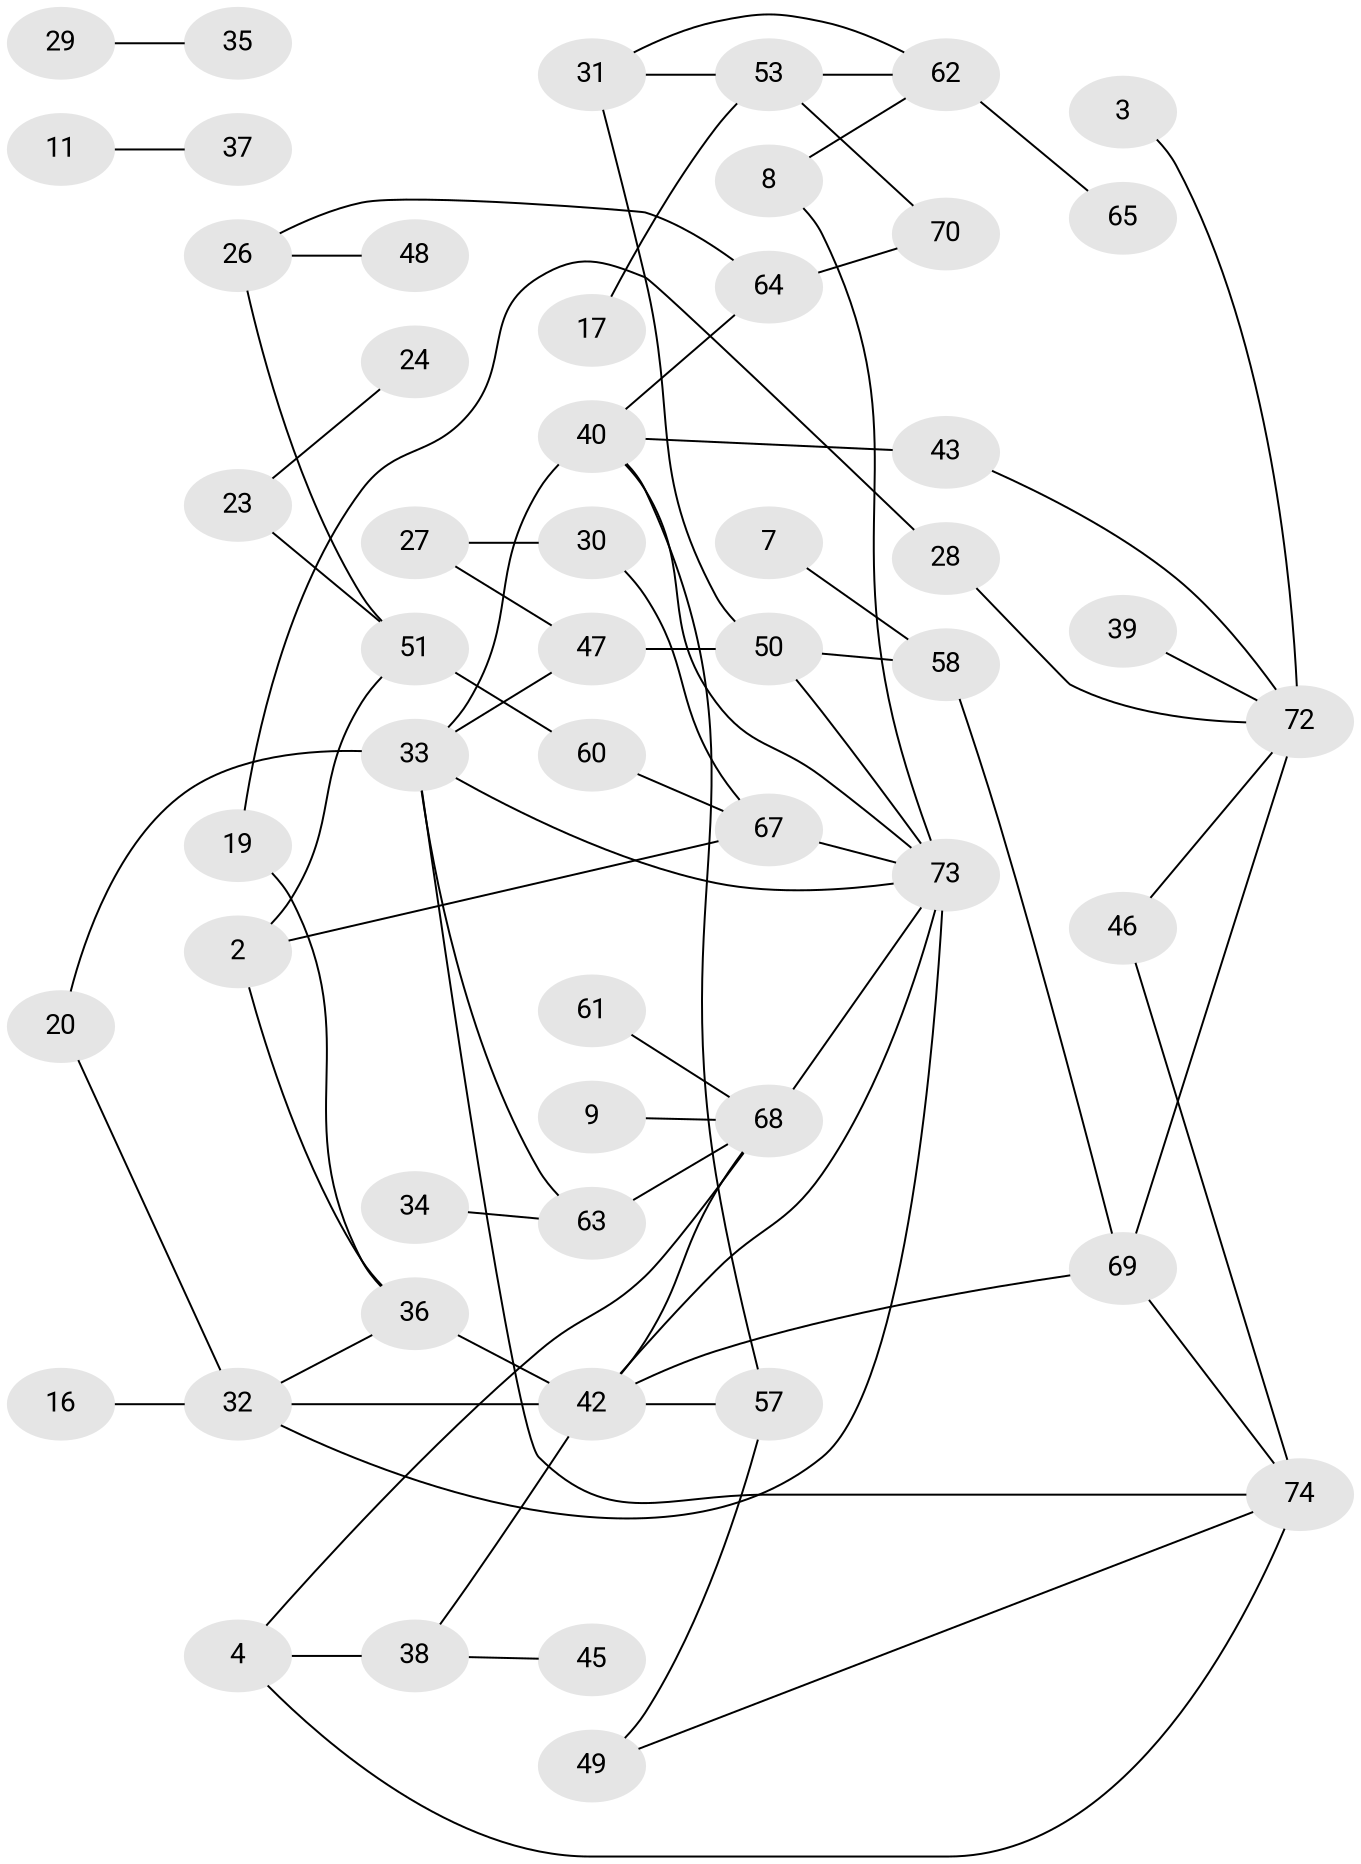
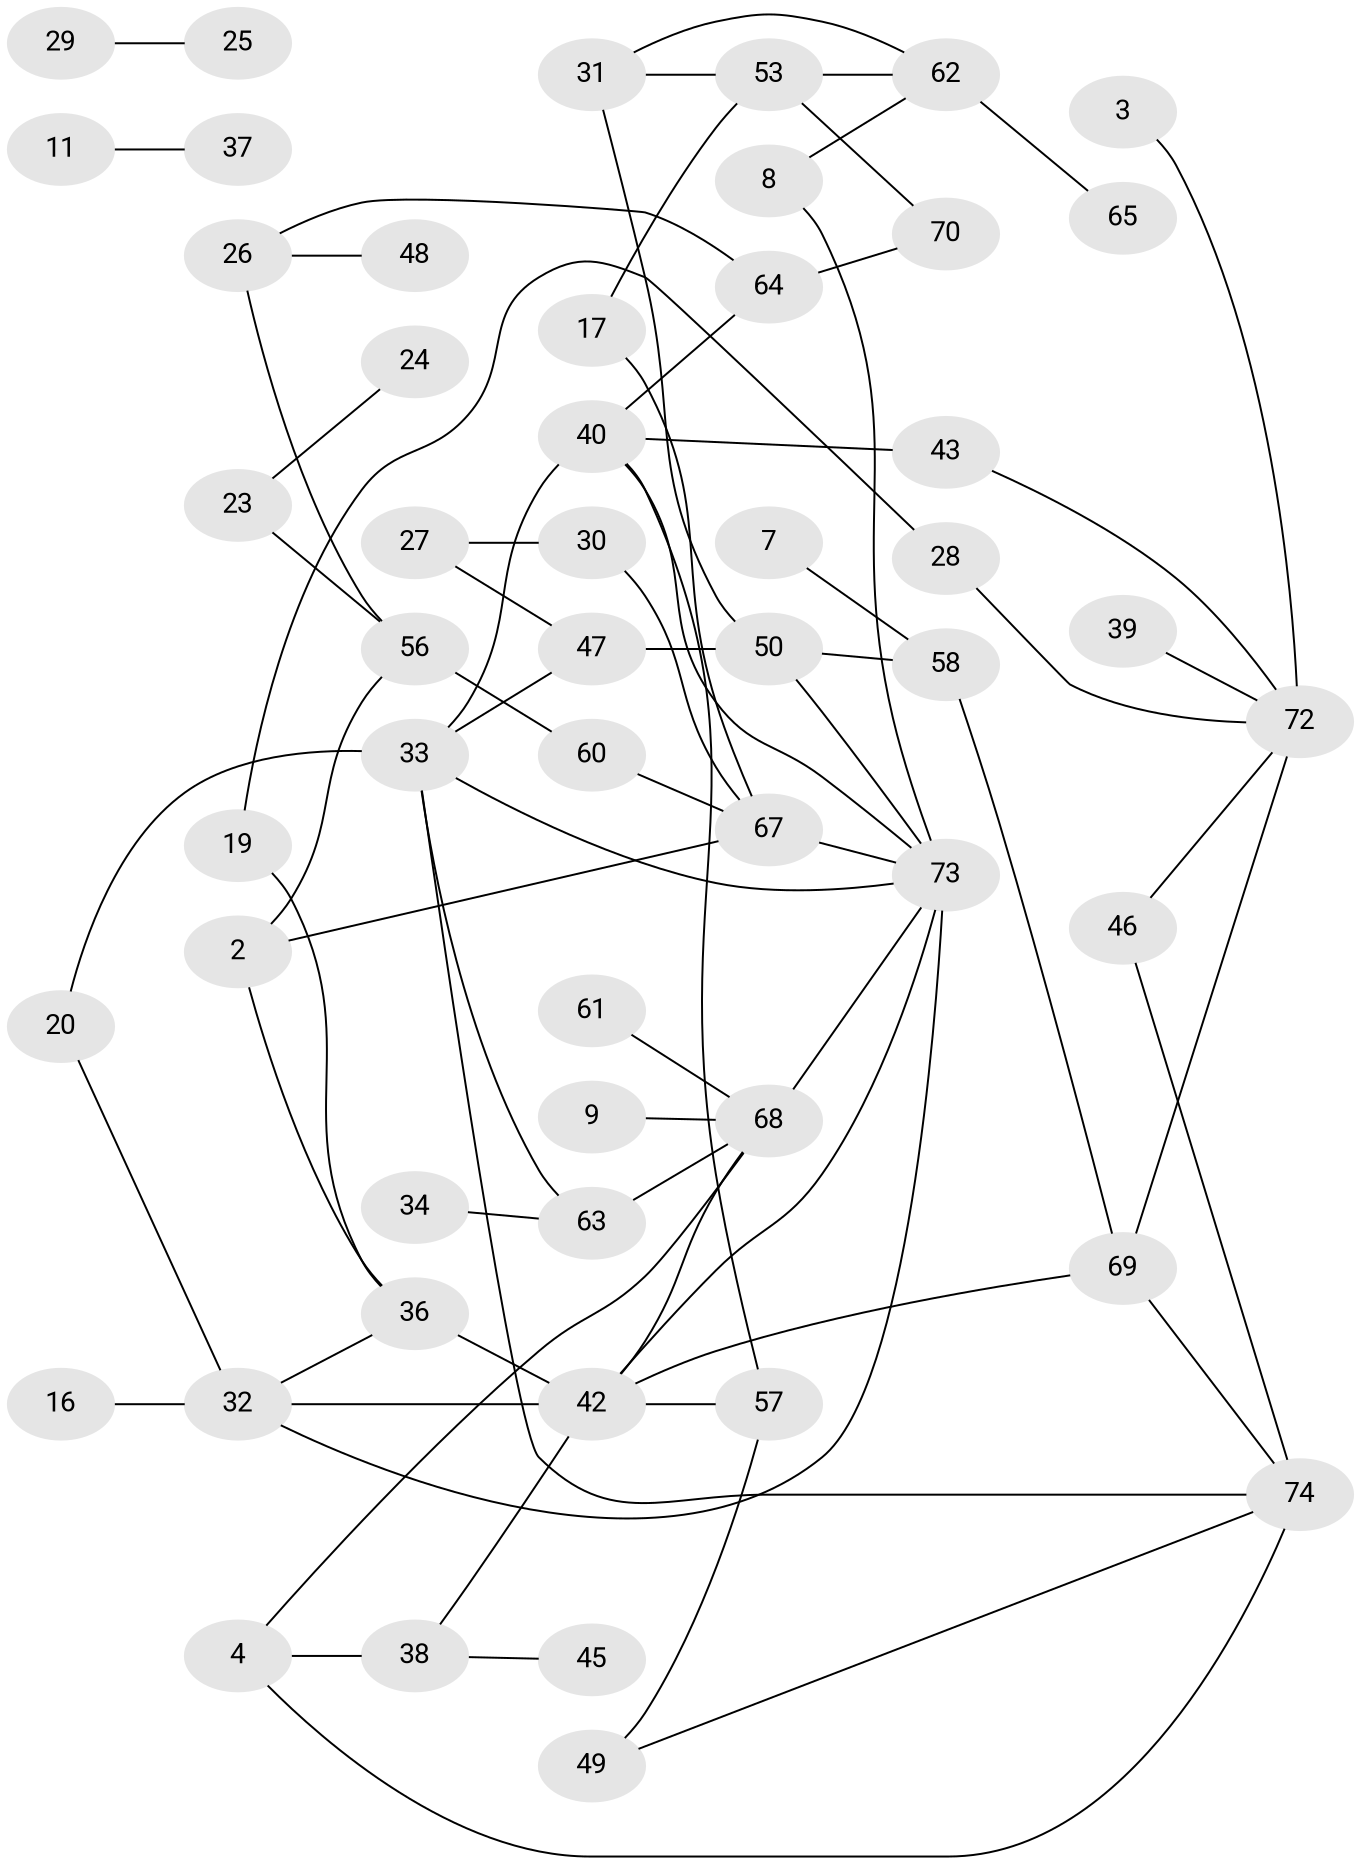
(238, 43) -> (238, 43)
none -> (693, 574)
(415, 649) -> (415, 649)
